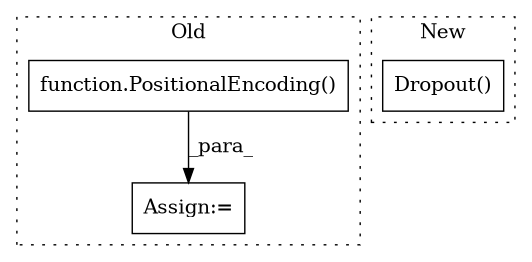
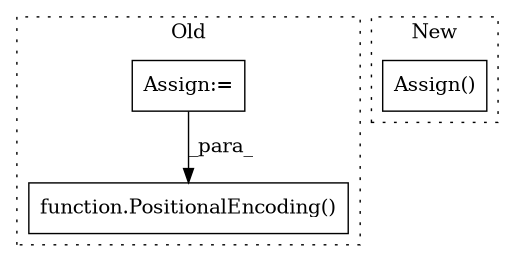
(443, 86) -> (435, 86)
(189, 140) -> (189, 140)
